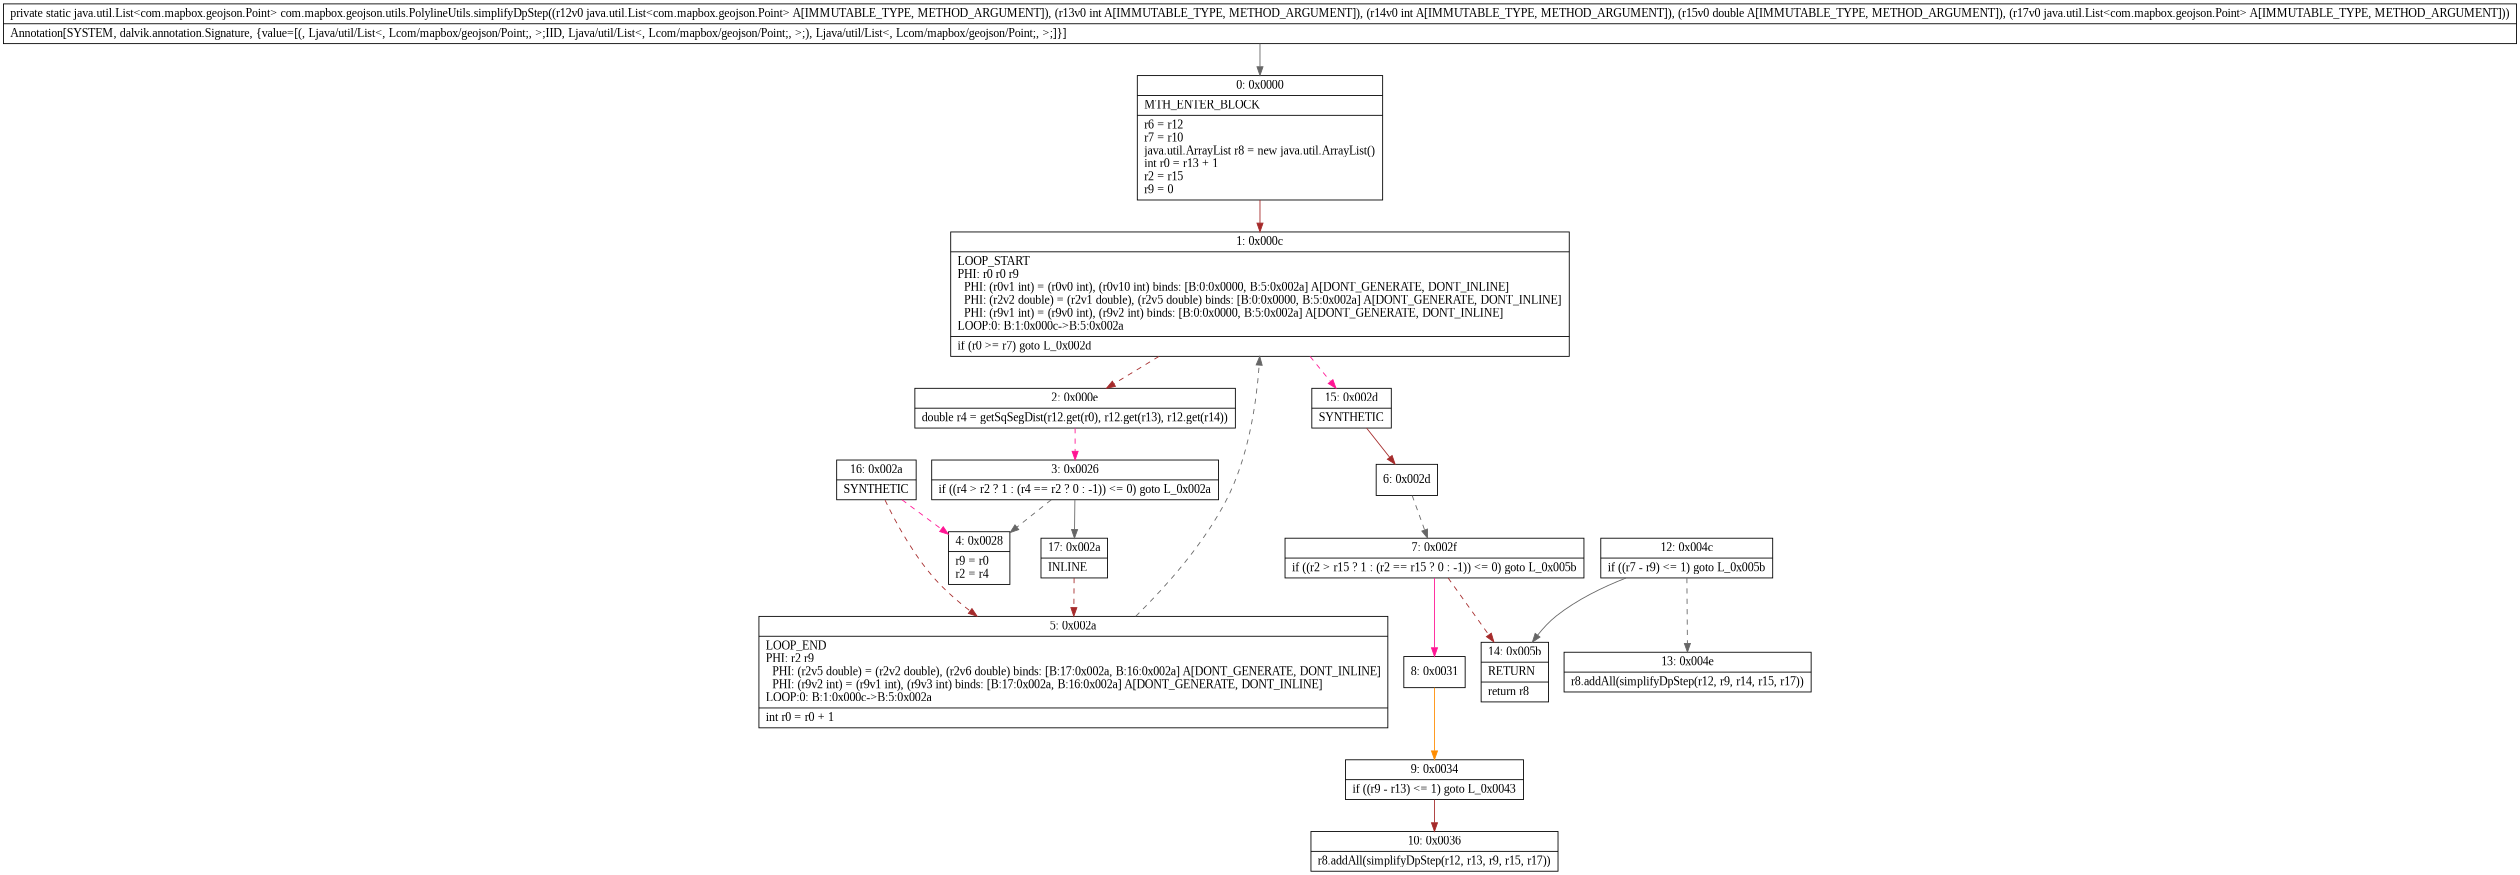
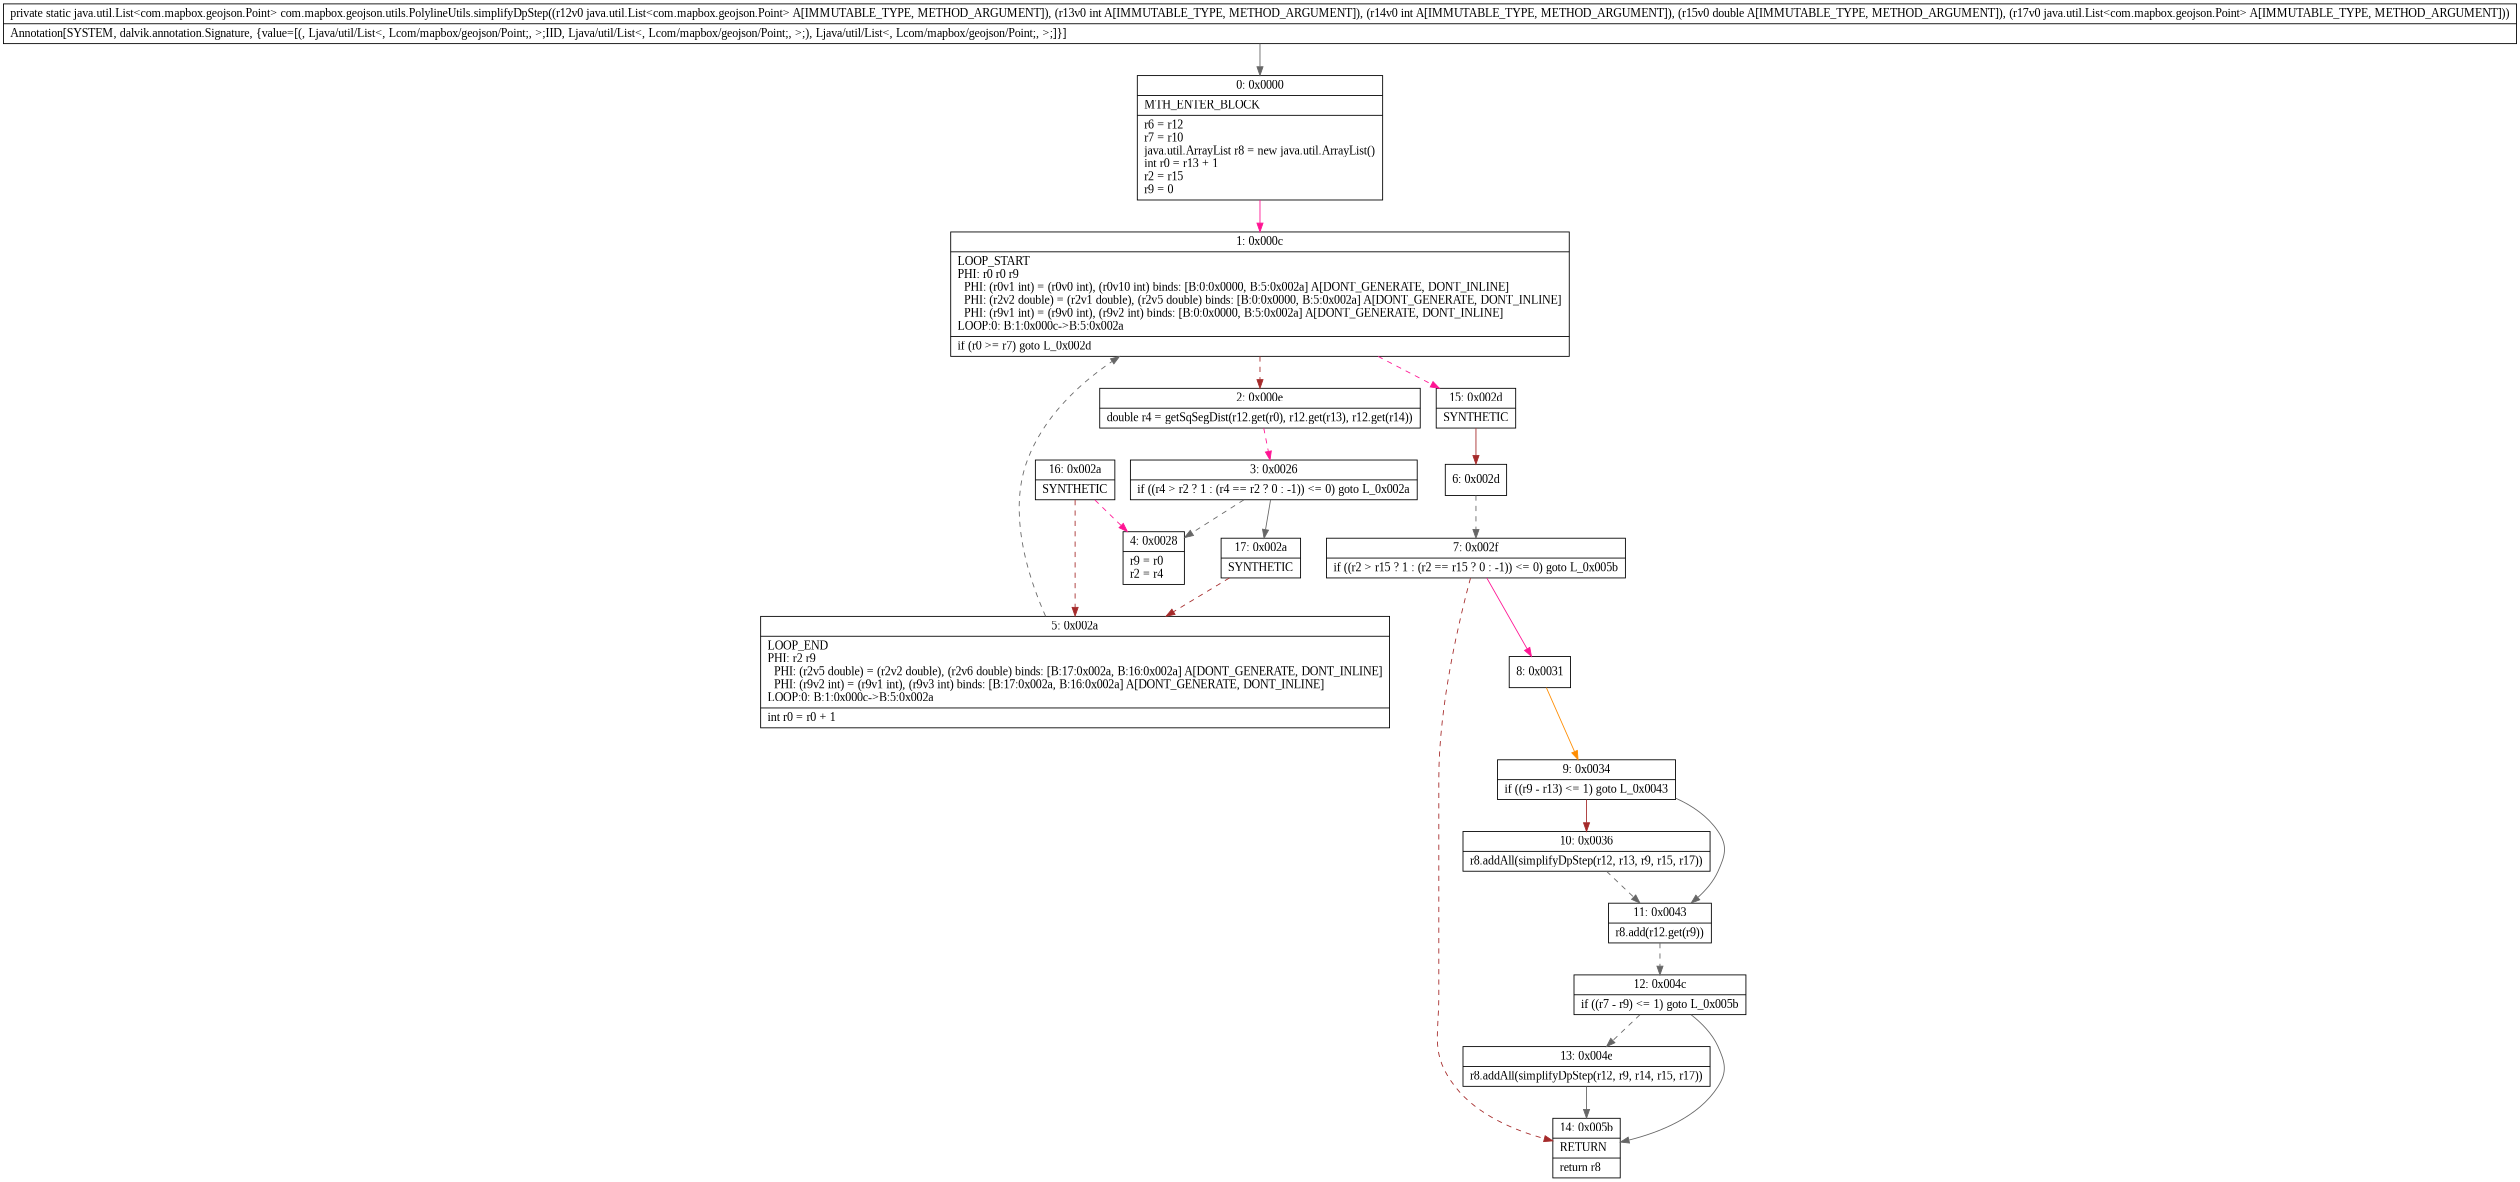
(1260, 212) -> (1260, 212)
(1068, 568) -> (1261, 568)
none -> (1660, 923)
none -> (1587, 1098)
